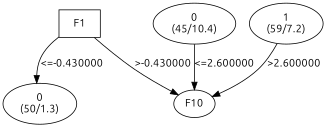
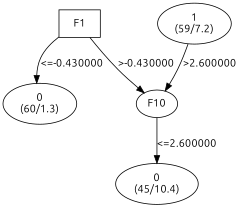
(194, 63) -> (157, 137)
(40, 104) -> (40, 104)
